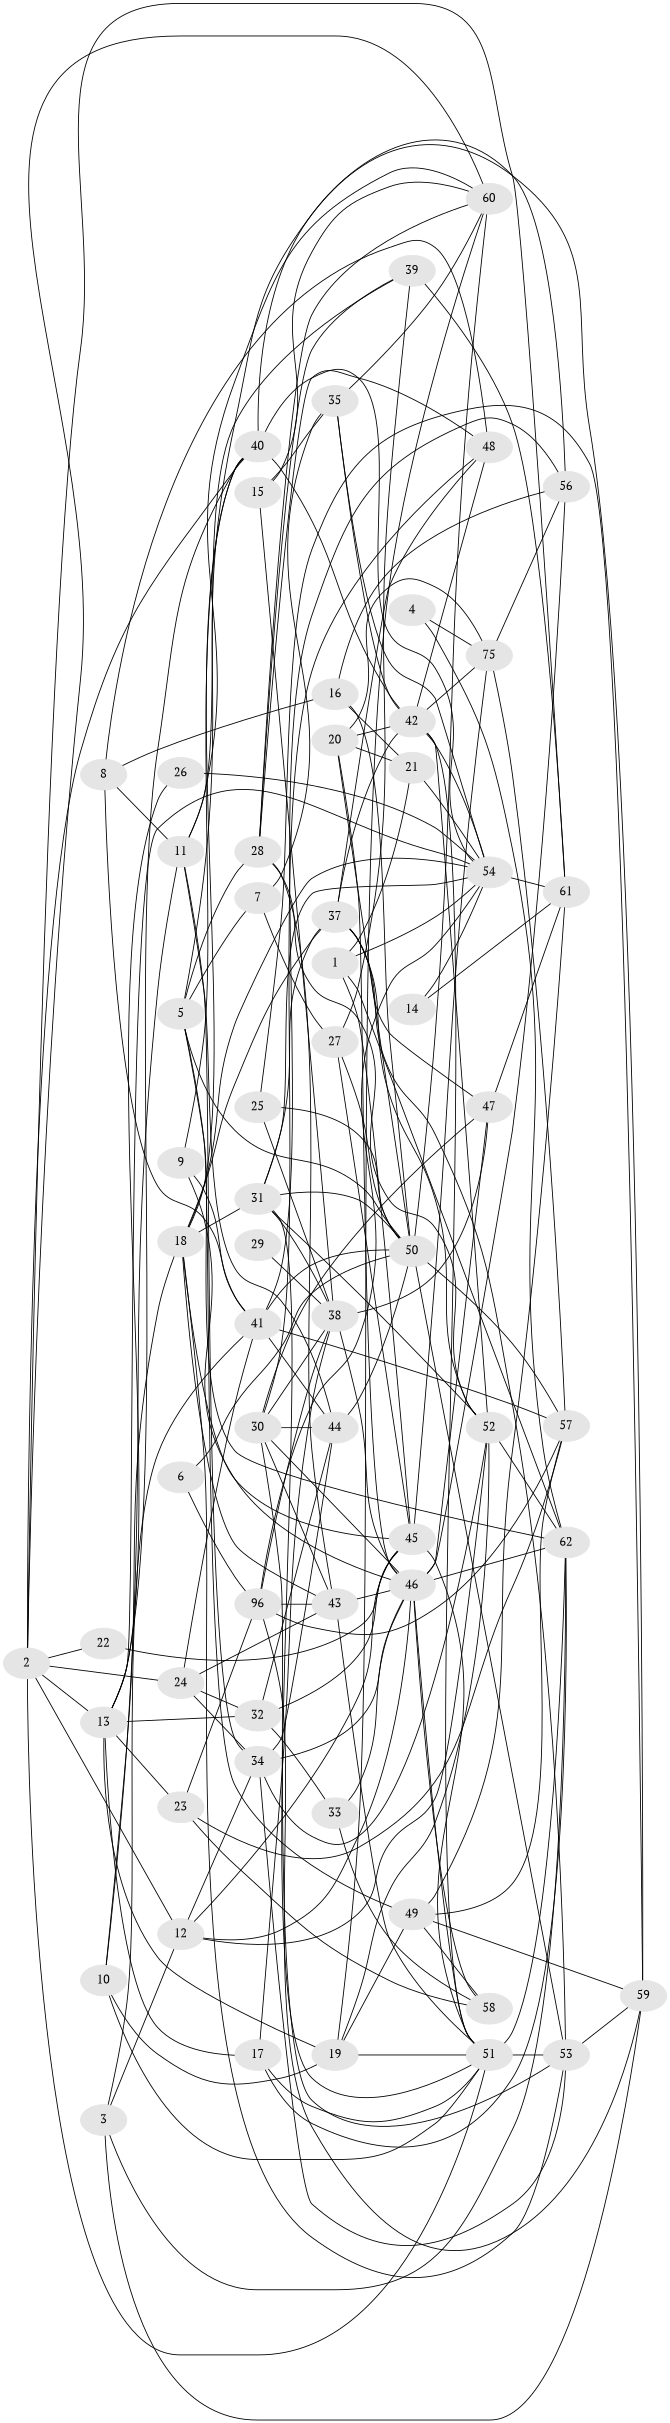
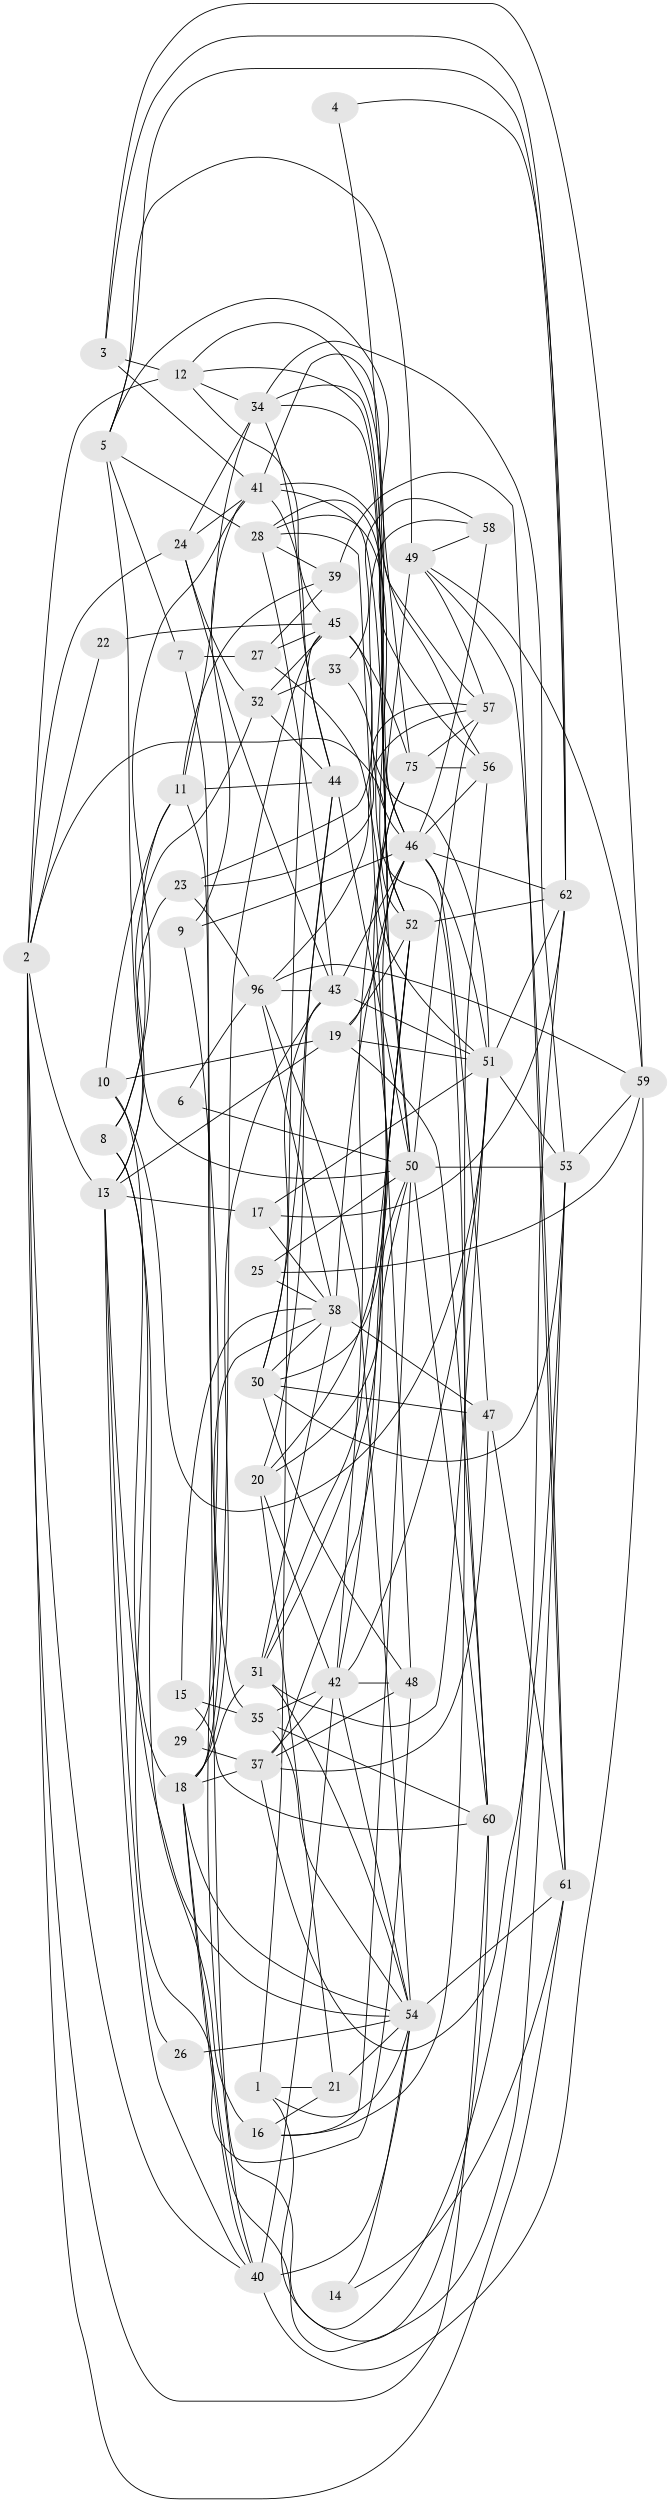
(290, 1055) -> (221, 1754)
(364, 1166) -> (302, 1200)
